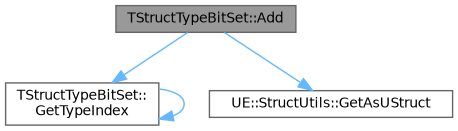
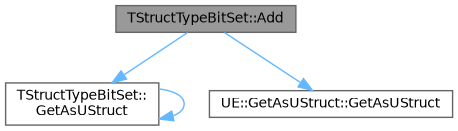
(82, 104) -> (82, 104)
(331, 104) -> (331, 104)
